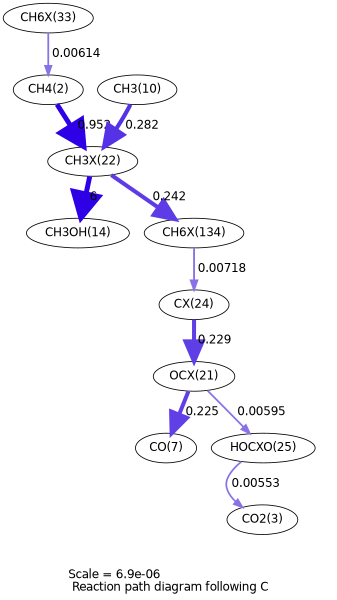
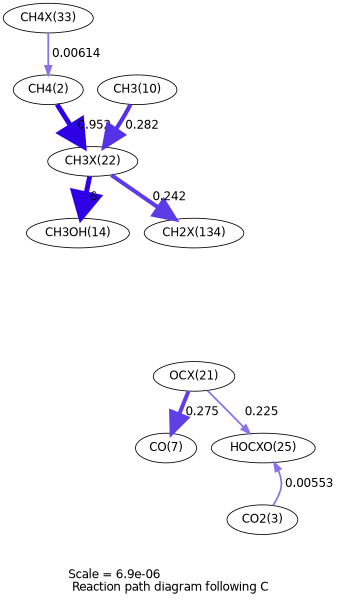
(48, 18) -> (48, 18)
(194, 233) -> (194, 233)
(194, 305) -> none
(201, 412) -> (201, 412)
(260, 412) -> (260, 412)
(227, 480) -> (281, 488)
